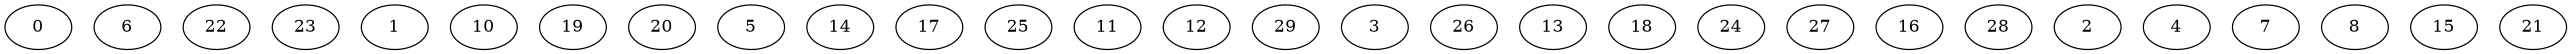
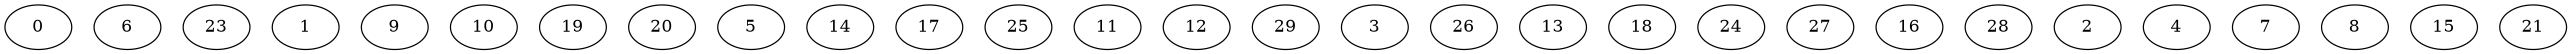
(217, 27) -> none
none -> (395, 27)
